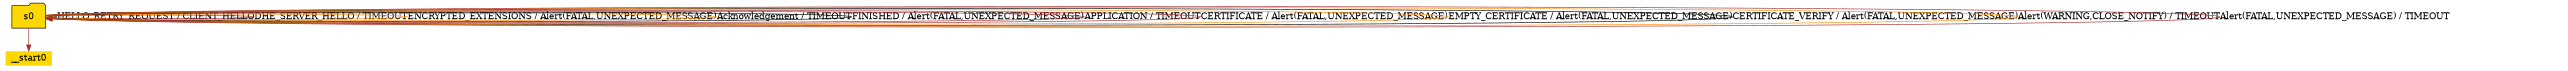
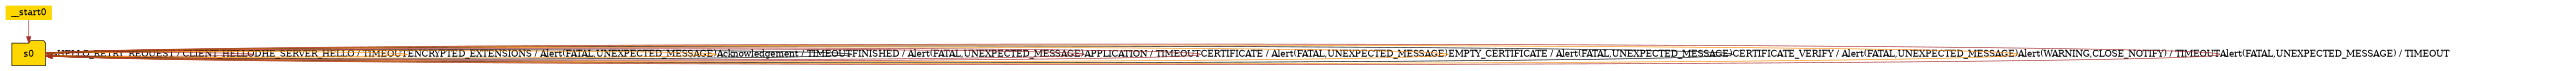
(29, 37) -> (29, 28)
